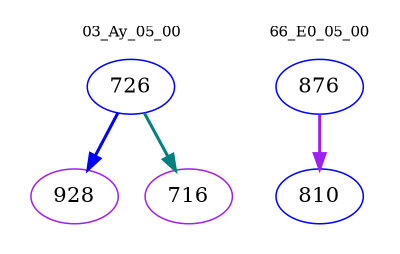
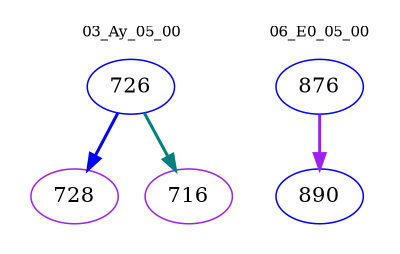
(320, 33) -> (320, 33)
(75, 196) -> (75, 196)
(320, 196) -> (320, 196)
